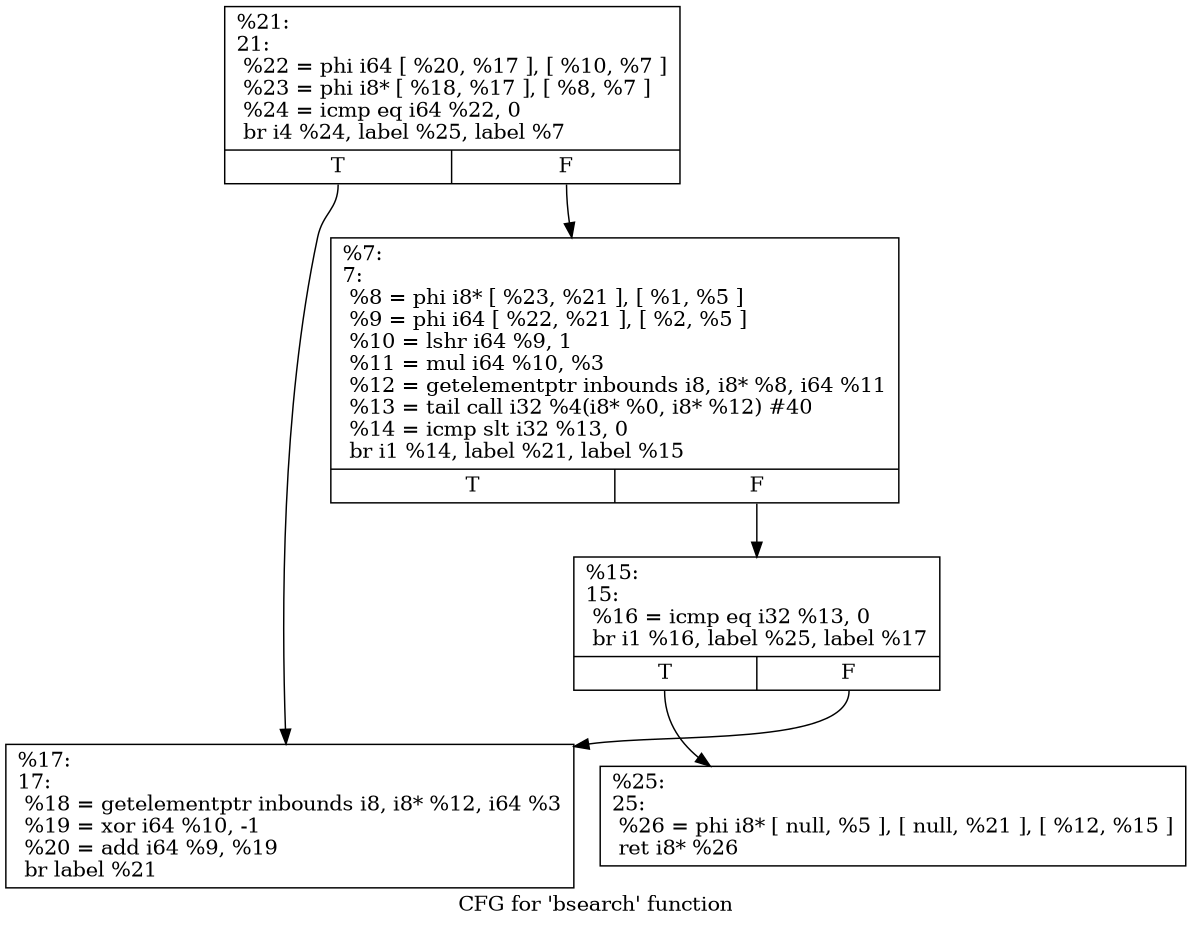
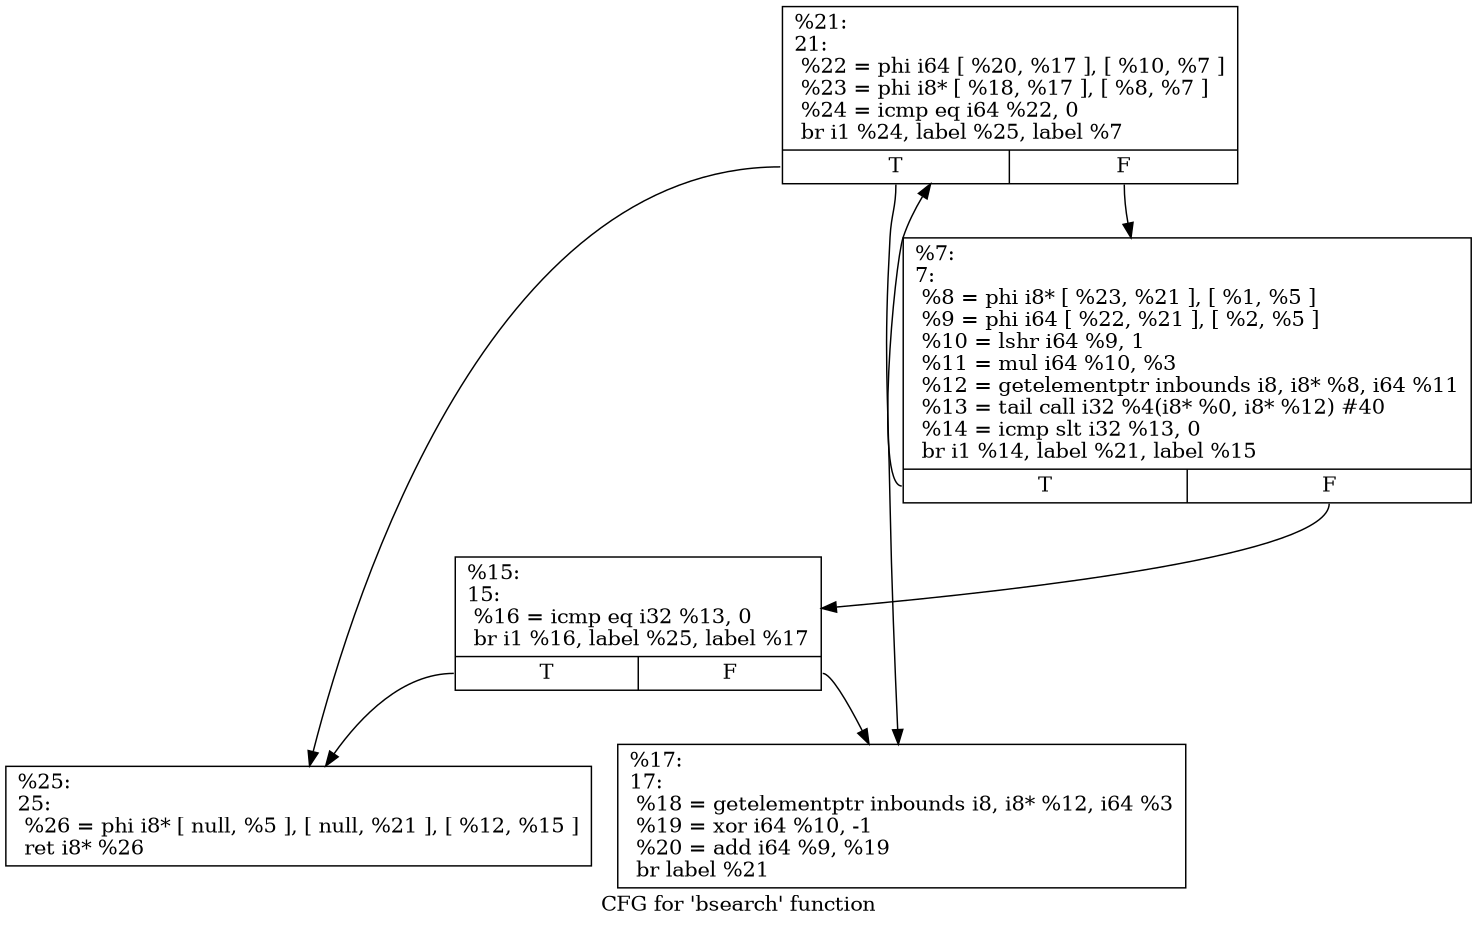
(401, 132) -> (959, 132)
none -> (897, 274)
none -> (464, 383)
